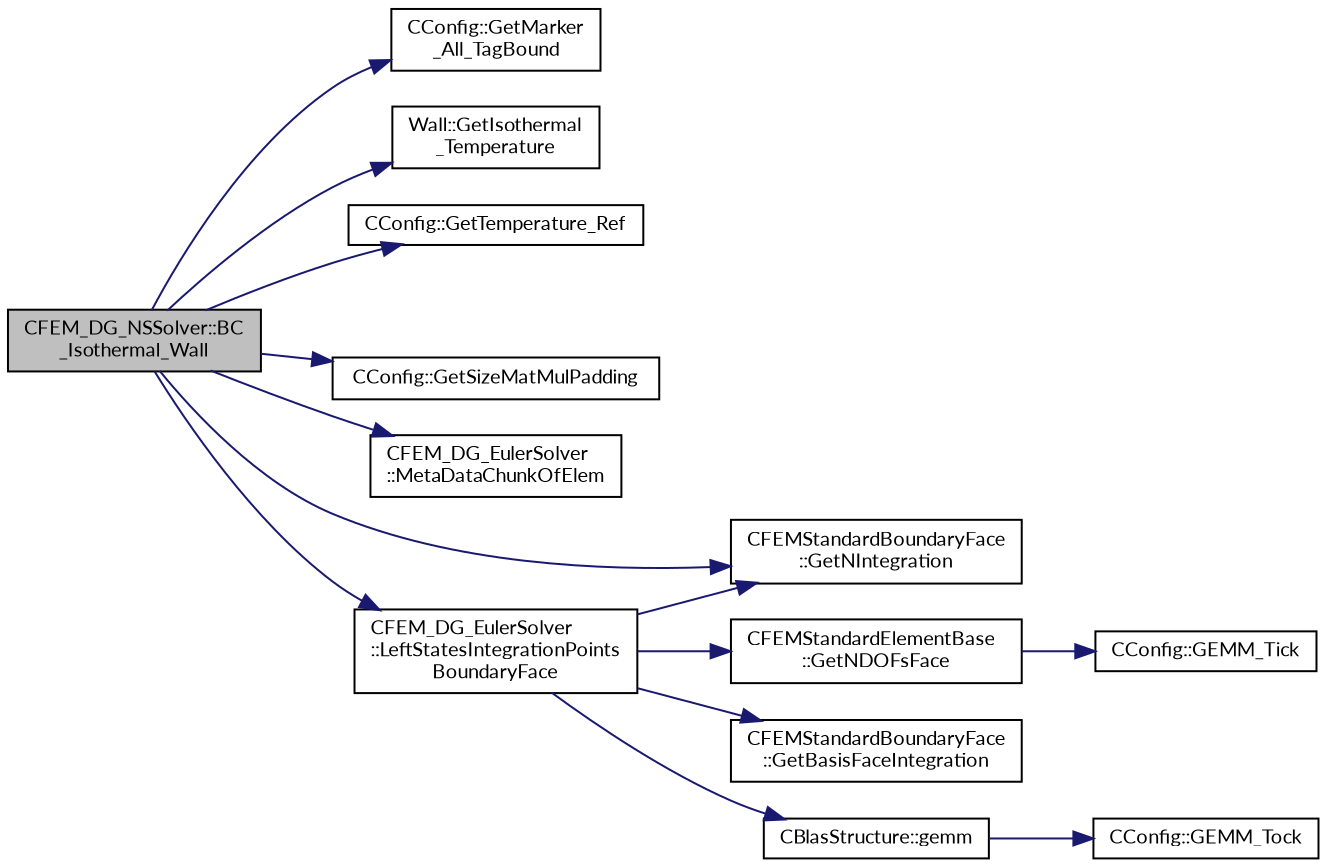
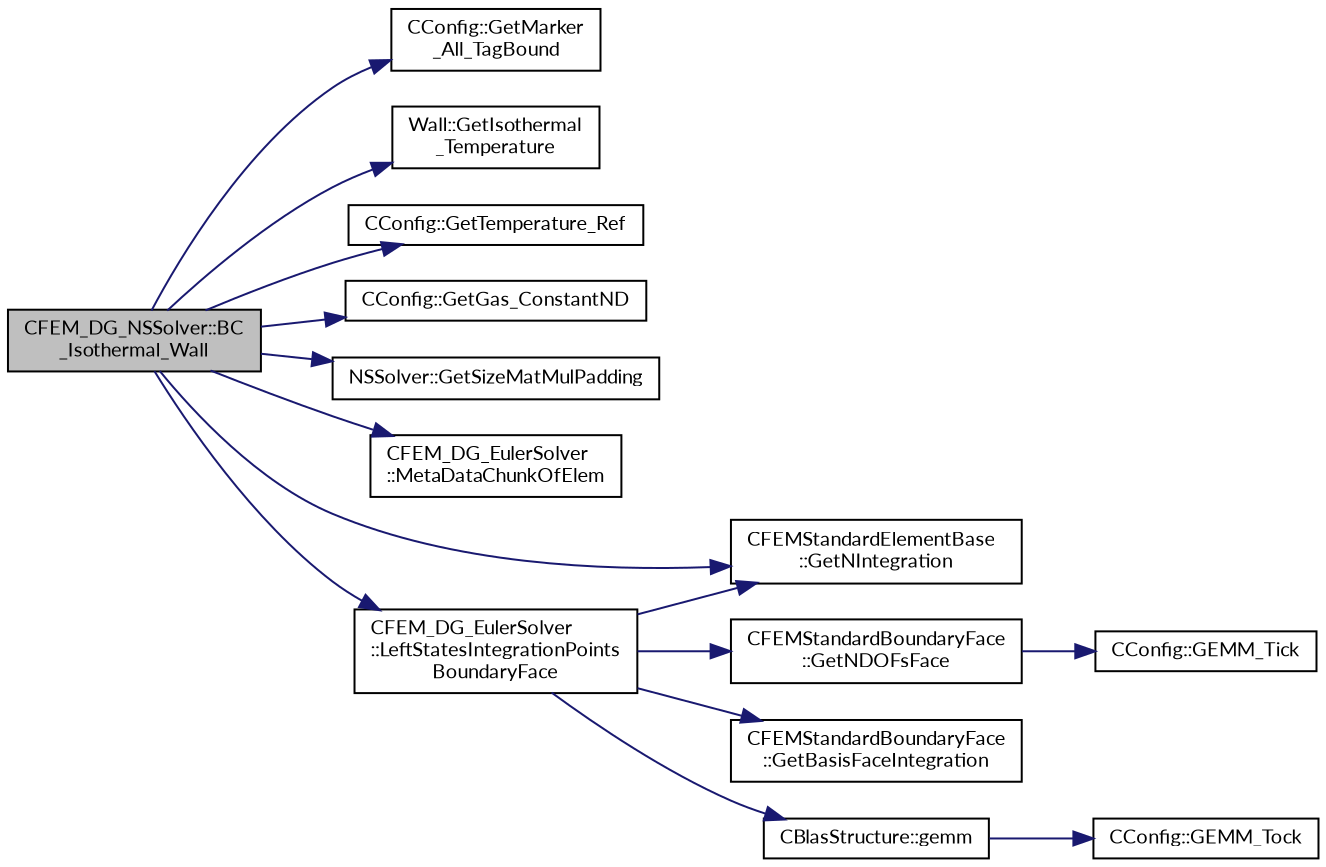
none -> (496, 301)
(496, 378) -> (496, 378)
(876, 552) -> (876, 552)
(876, 651) -> (876, 651)
